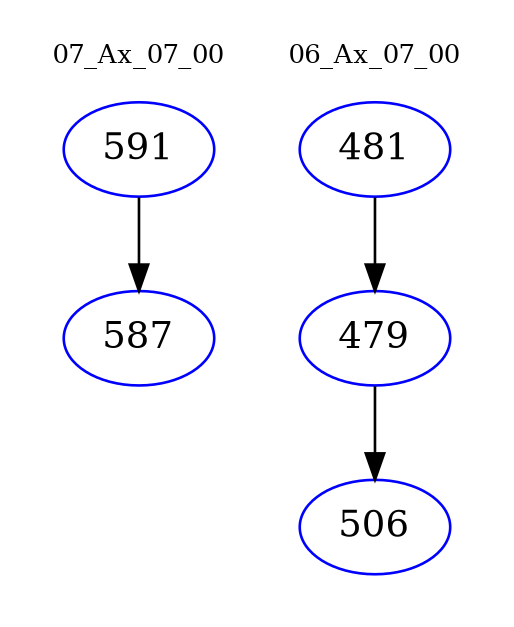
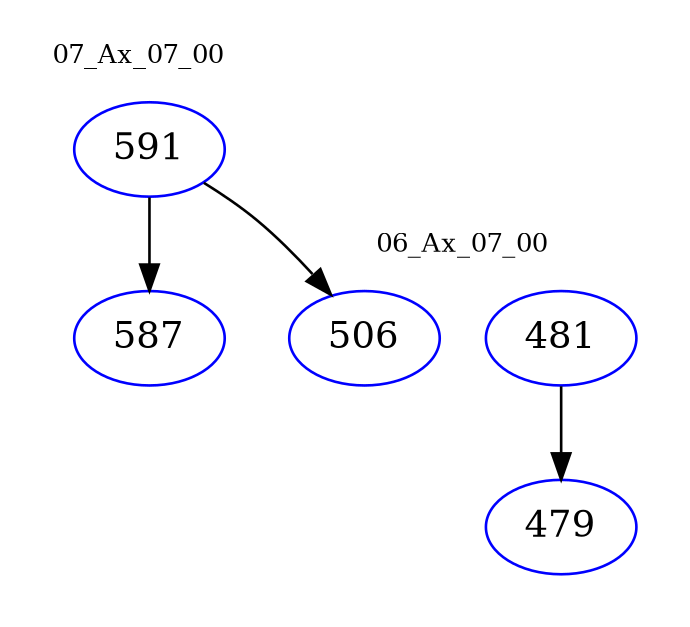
(375, 420) -> (285, 246)
